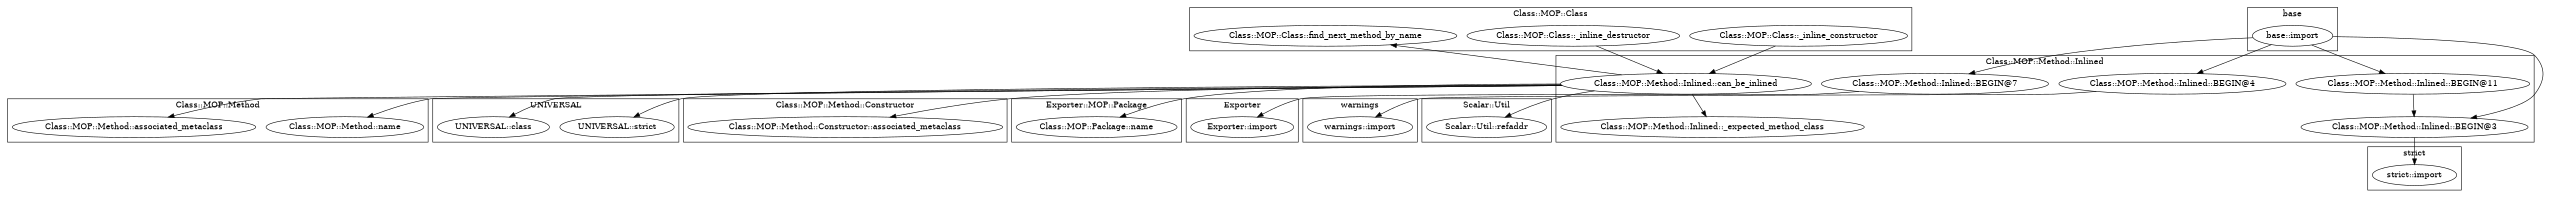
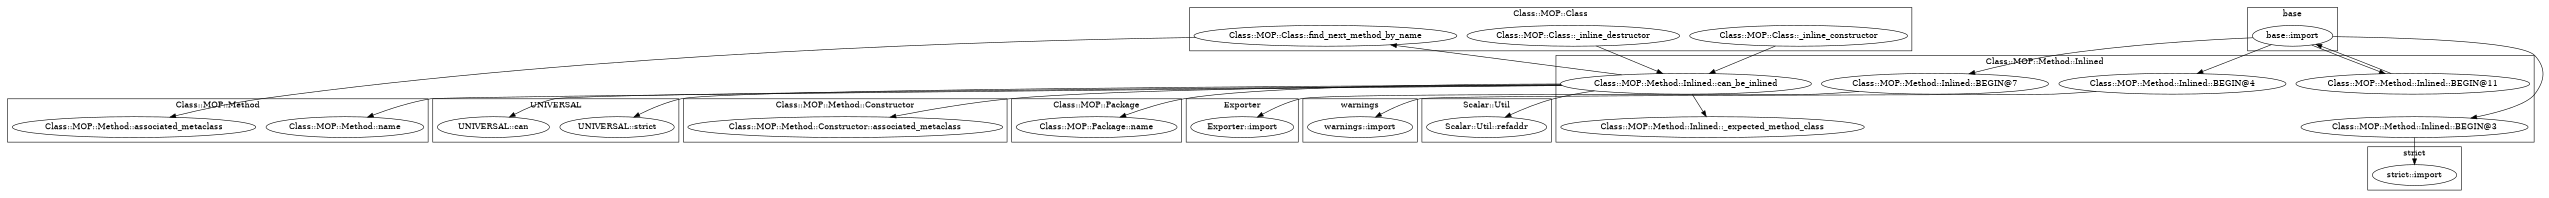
(867, 92) -> (684, 58)
(2414, 103) -> (2356, 60)
(1097, 105) -> (1097, 105)
(493, 127) -> (493, 127)
